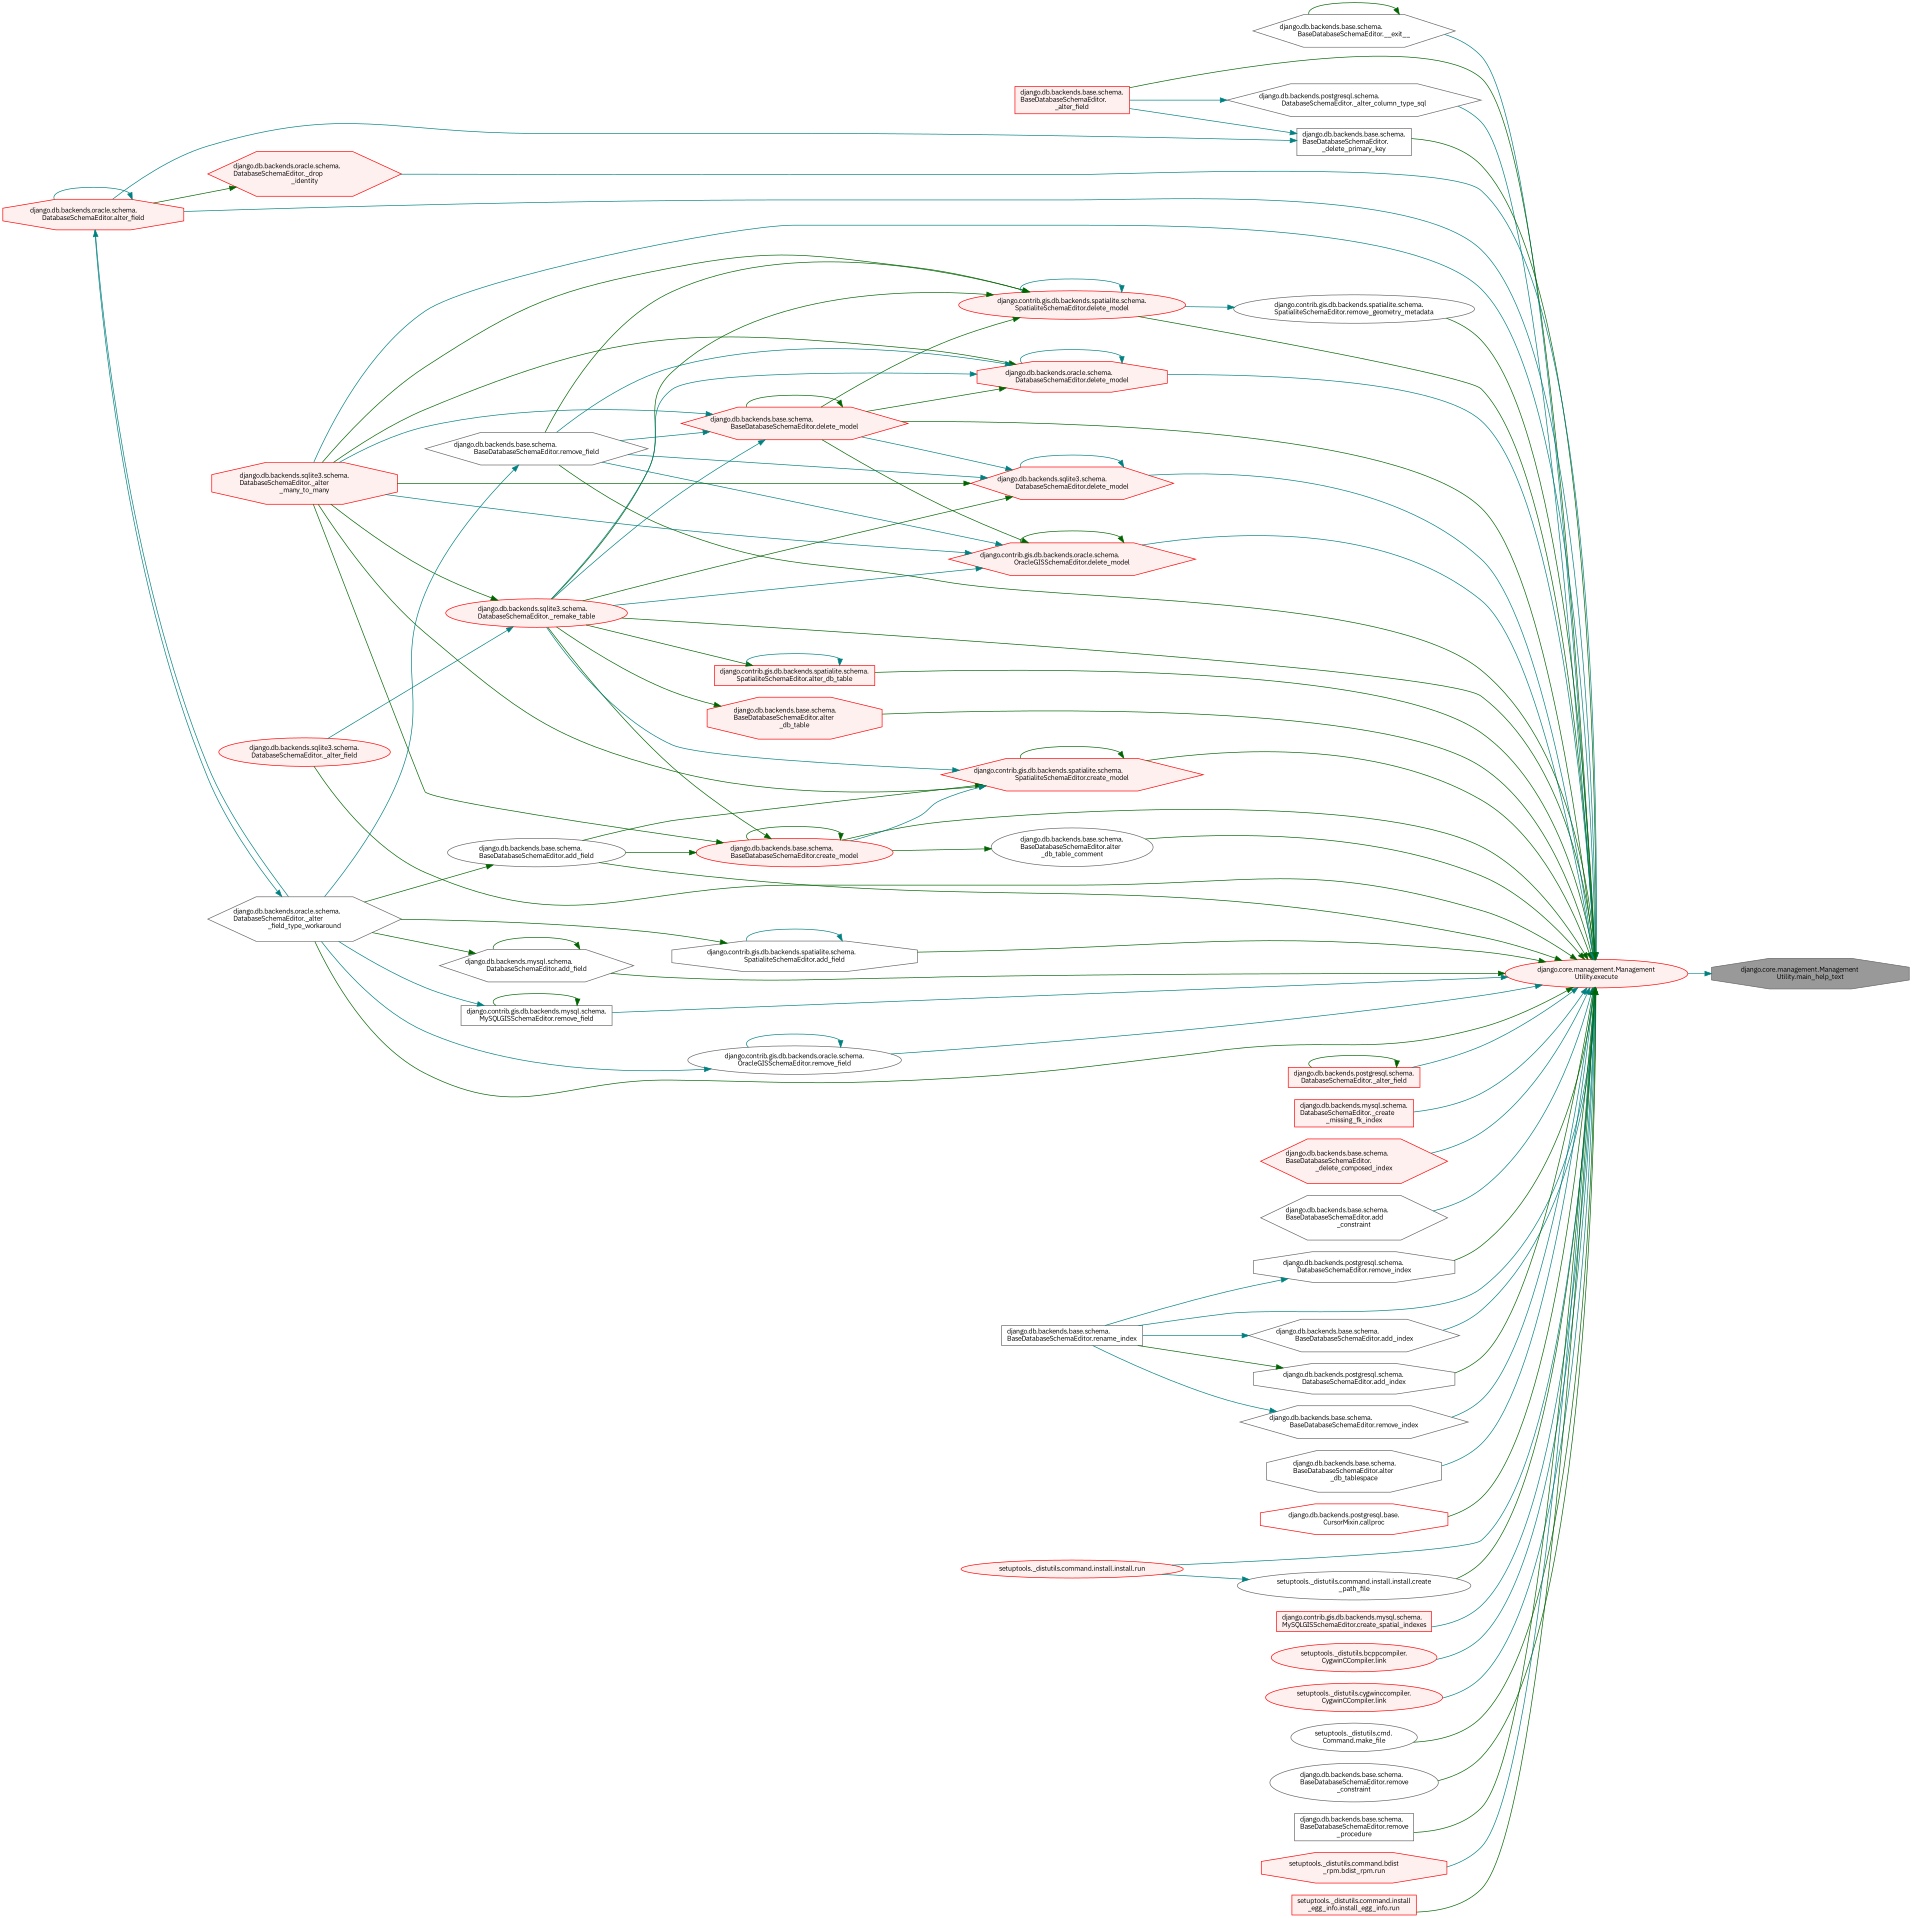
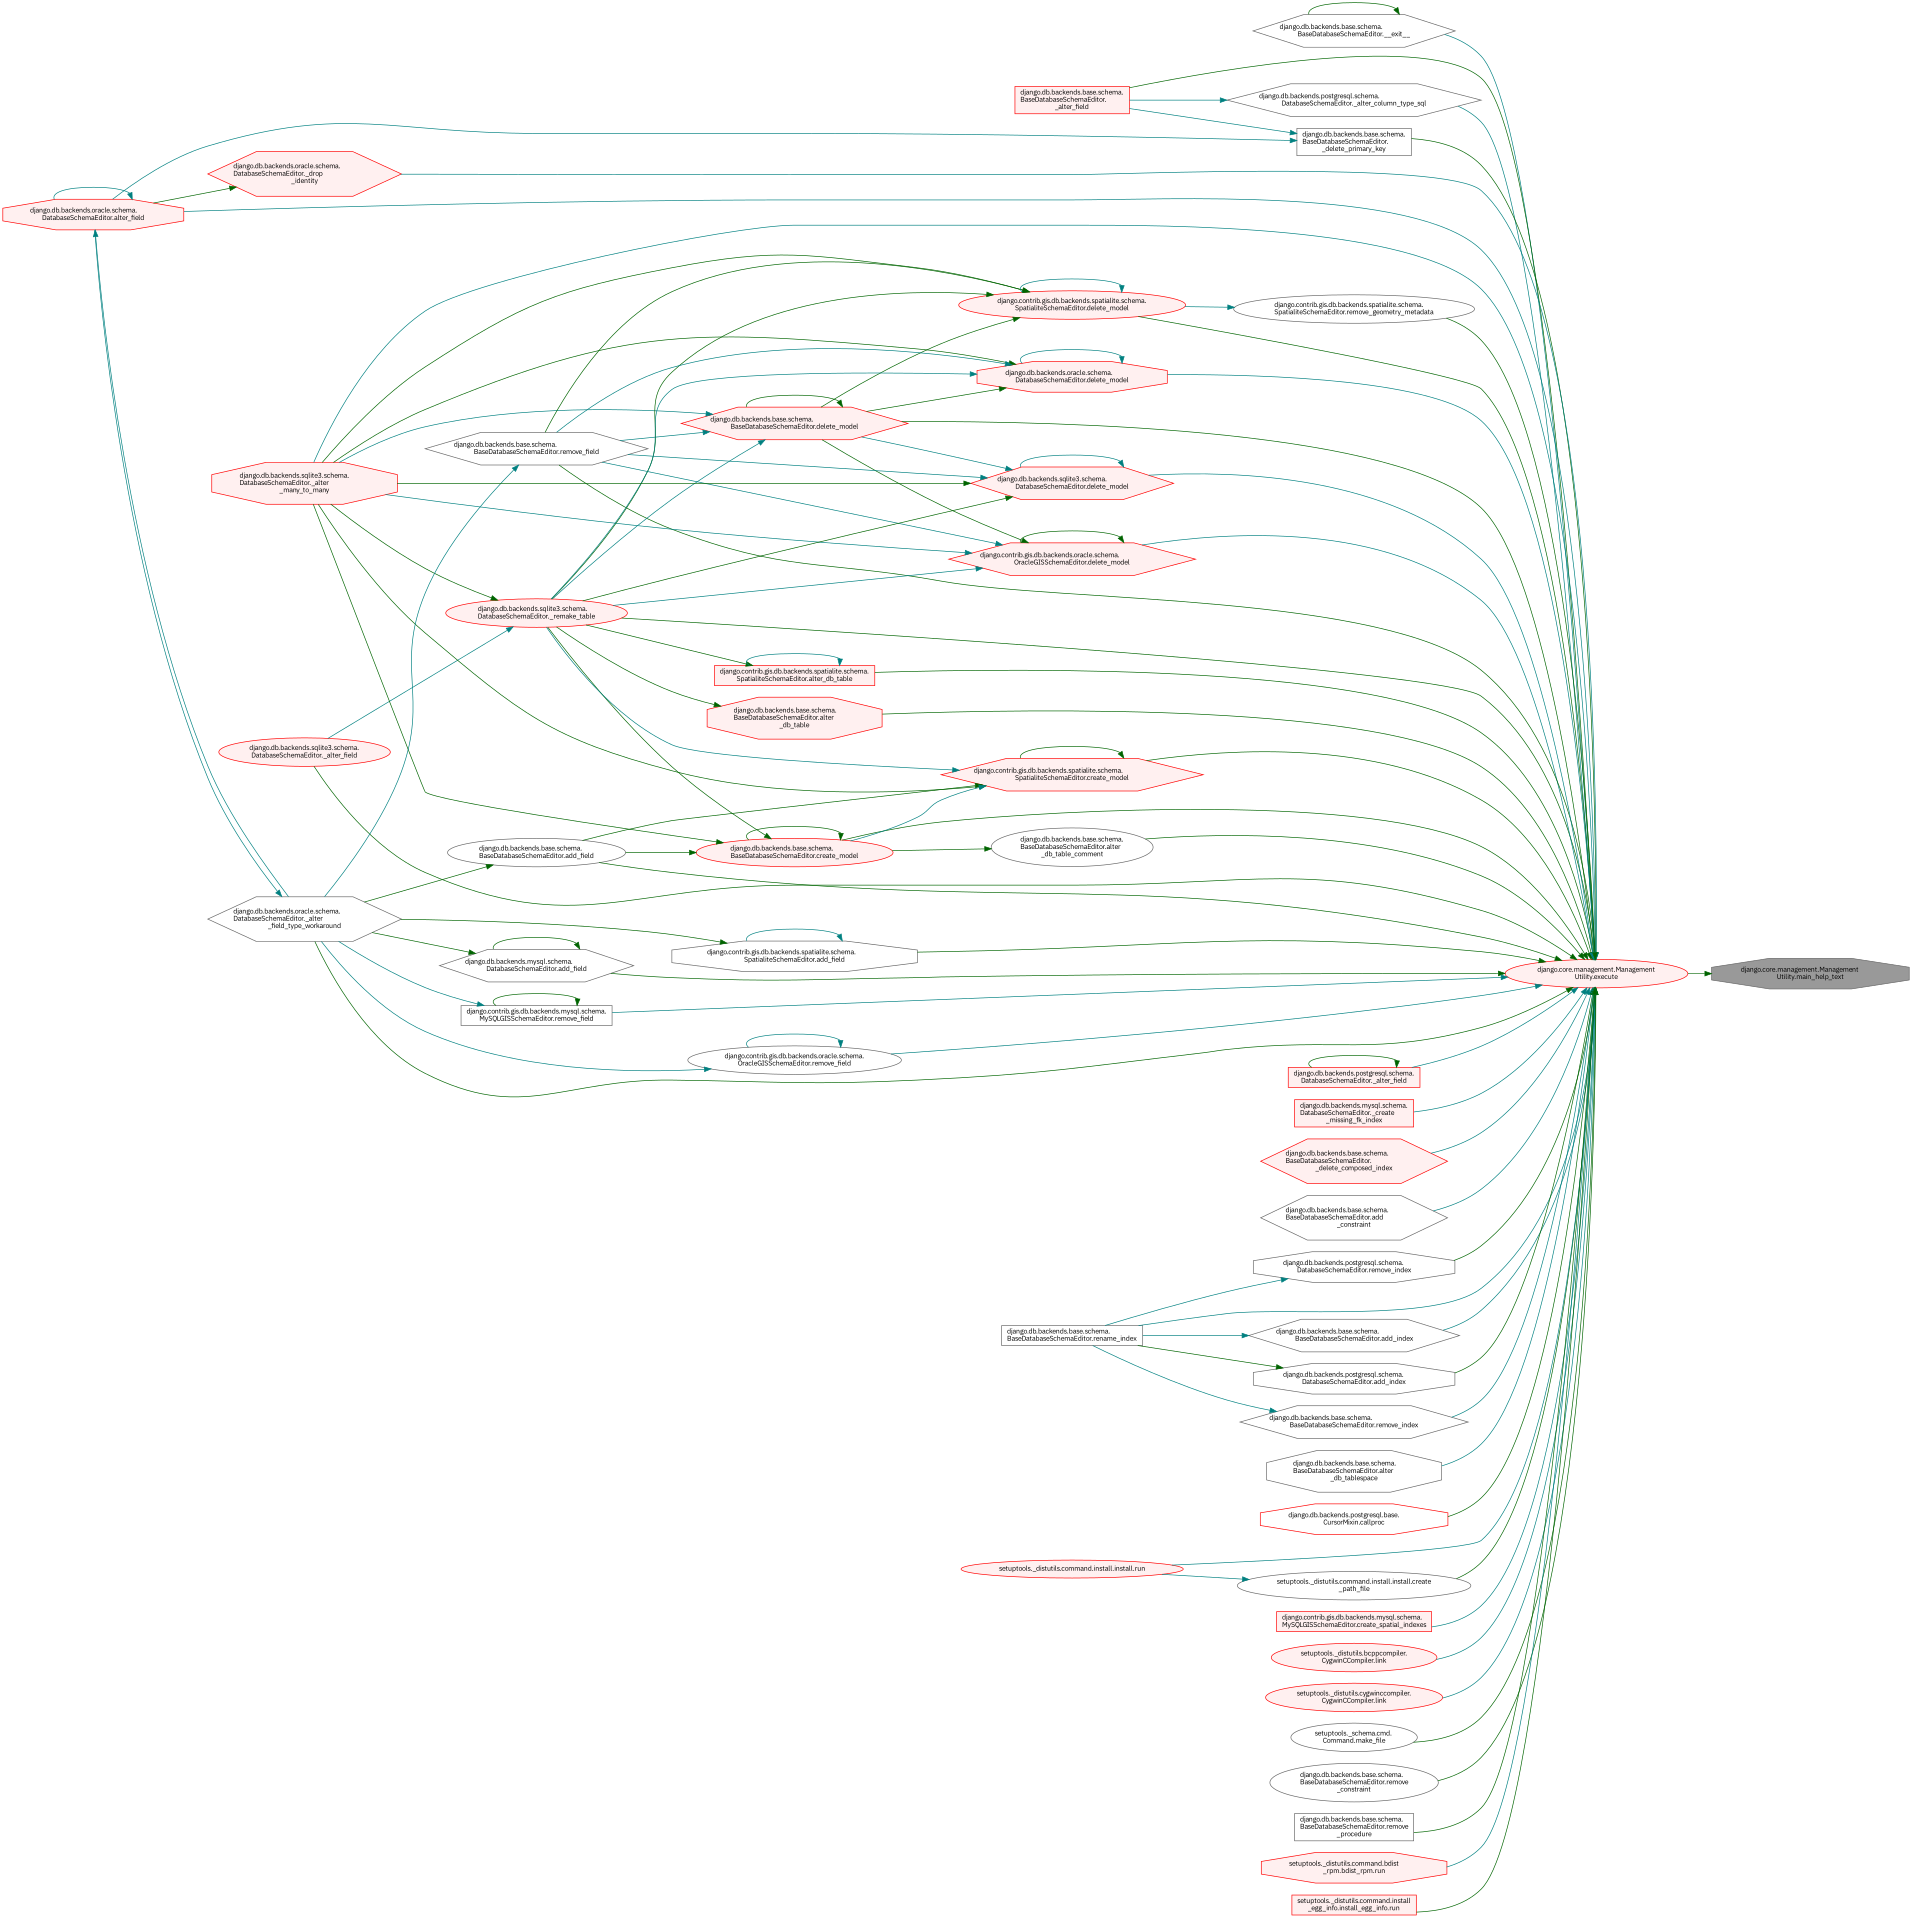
(1696, 974) -> (1696, 974)
(1354, 1737) -> (1354, 1737)
